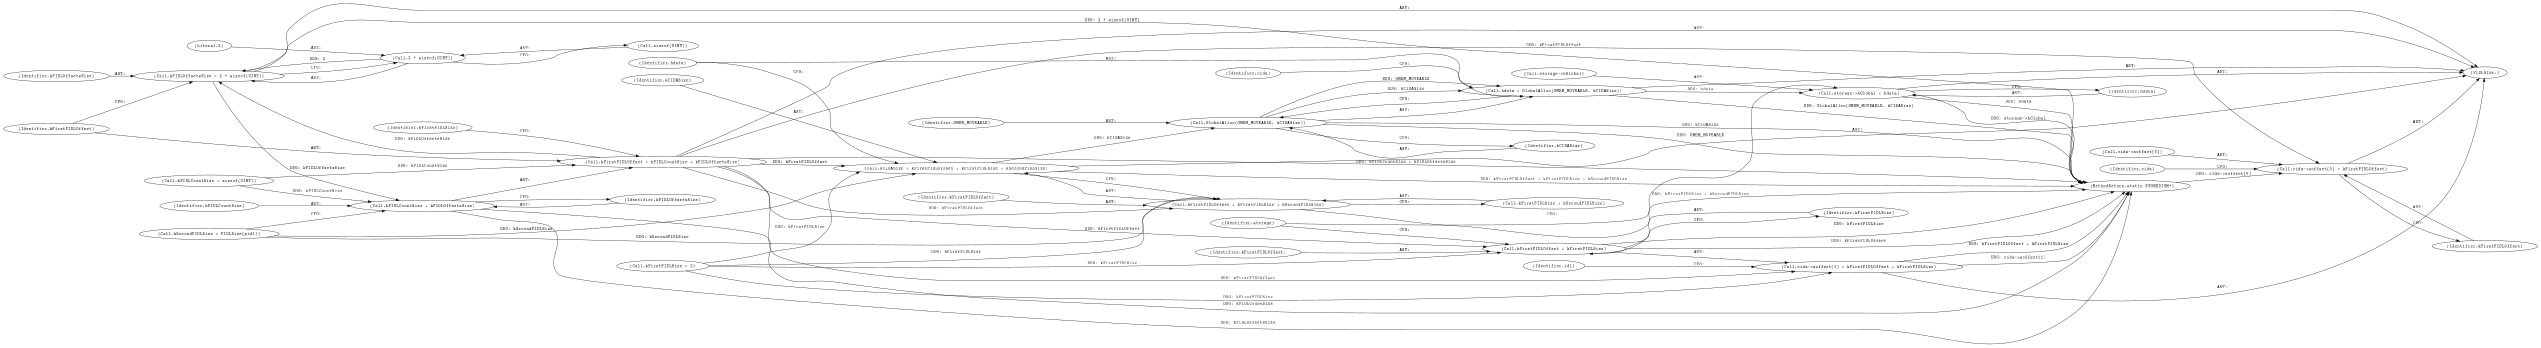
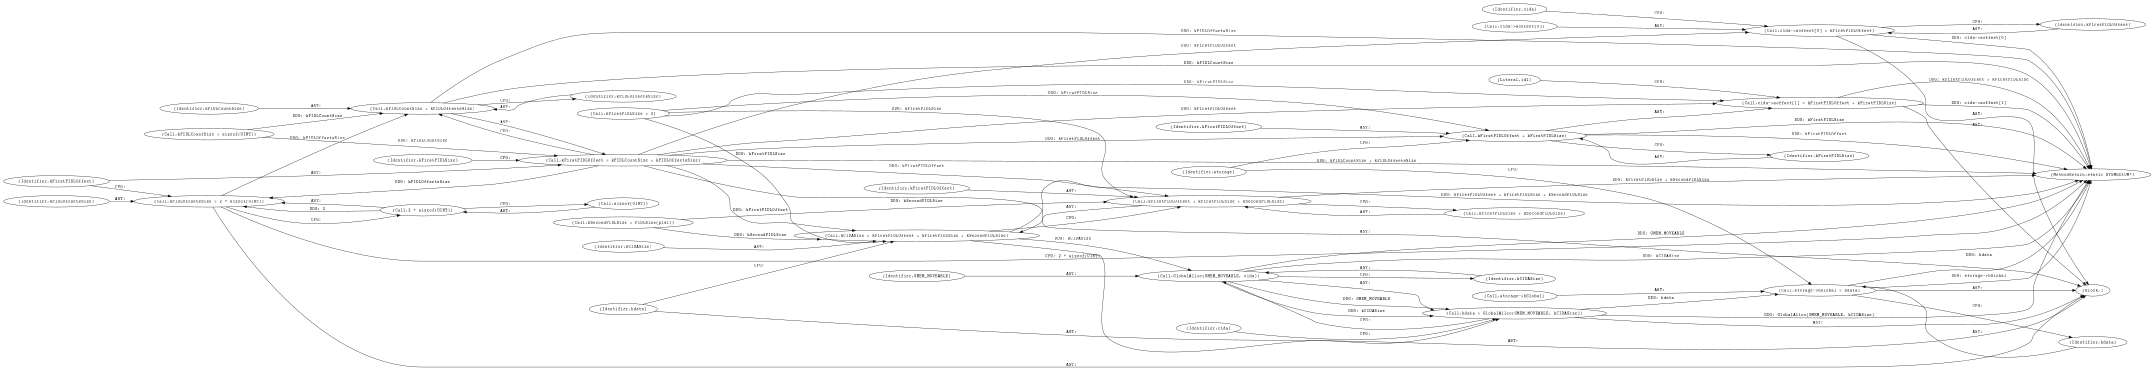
(1112, 20) -> (1073, 256)
(209, 46) -> none
(2485, 73) -> (2093, 290)
(1248, 123) -> (1209, 276)
(2228, 178) -> (2017, 48)
(314, 220) -> (517, 138)
(1554, 266) -> (1515, 80)
